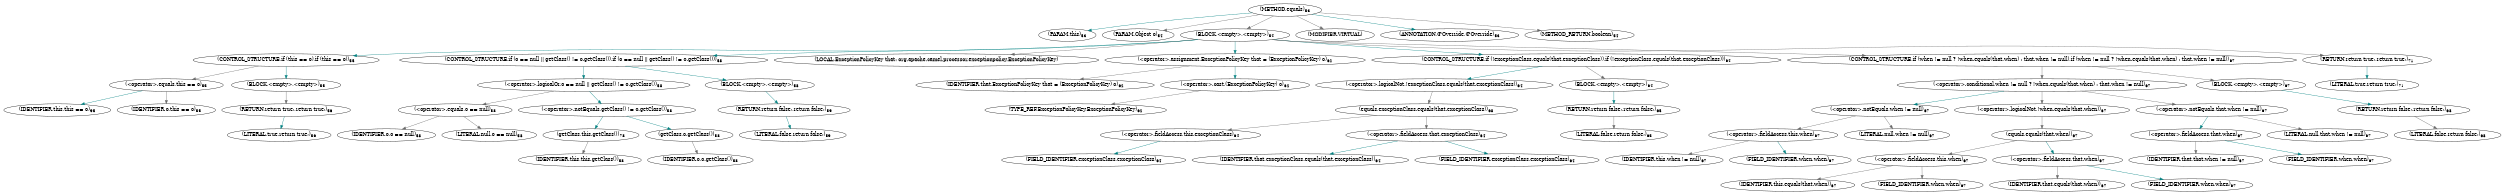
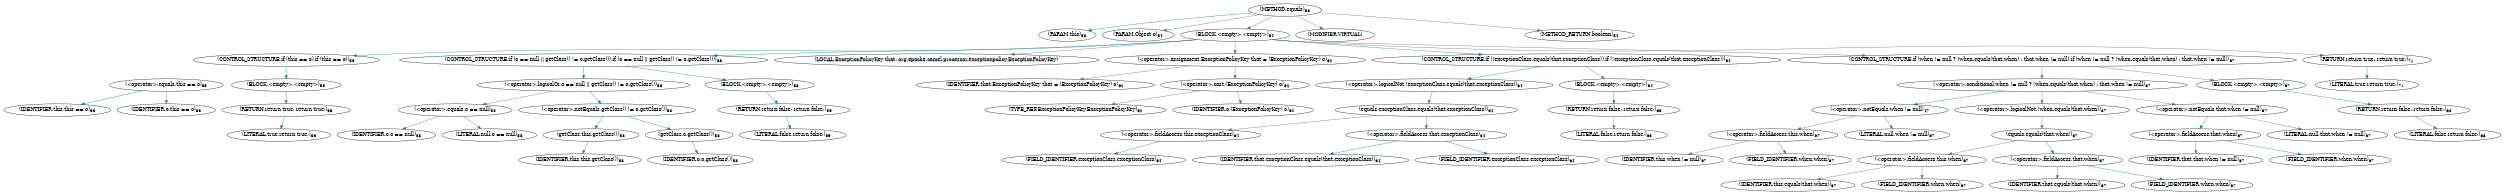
(1450, 35) -> none
(227, 72) -> none
none -> (1243, 110)
(1491, 110) -> (1491, 110)
(1927, 110) -> (1927, 110)
(622, 135) -> (622, 135)
